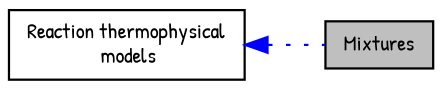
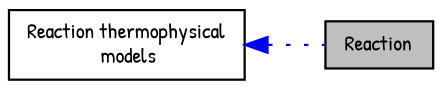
(379, 45) -> (379, 45)
